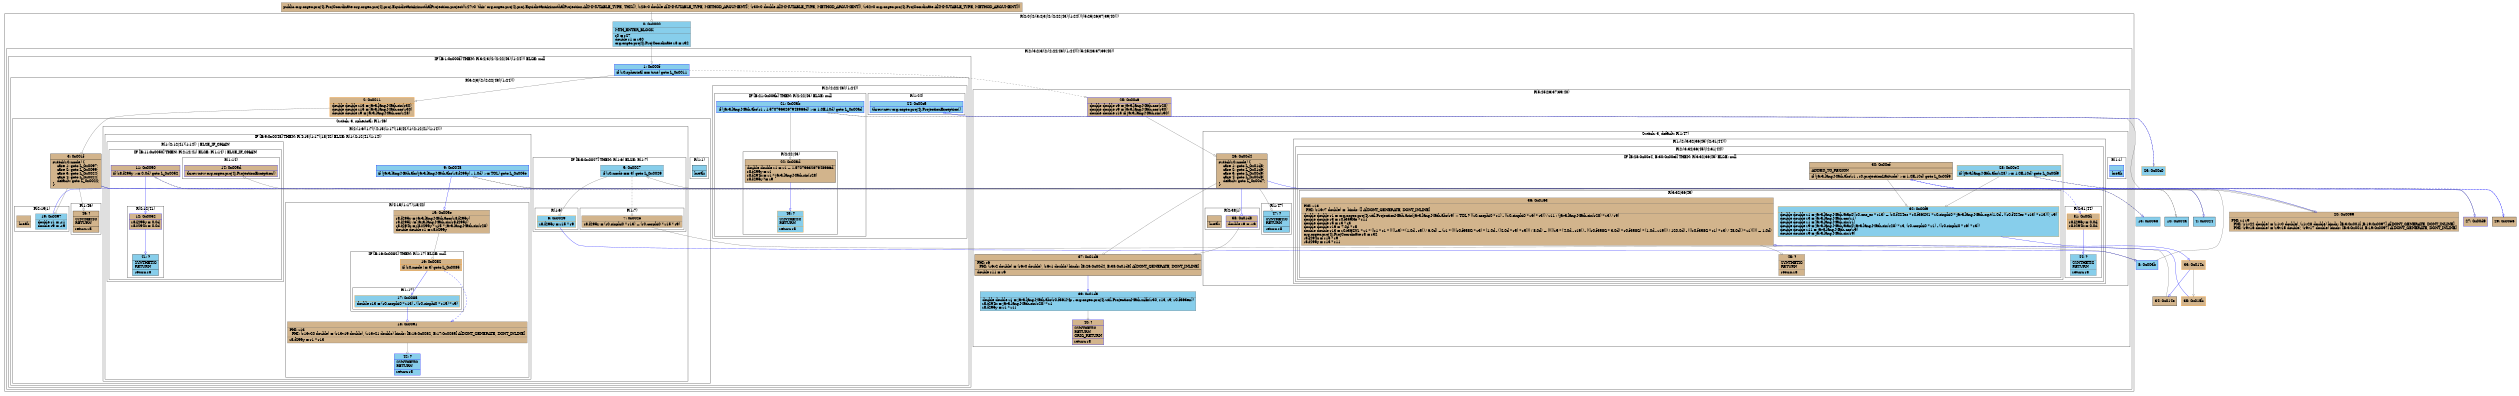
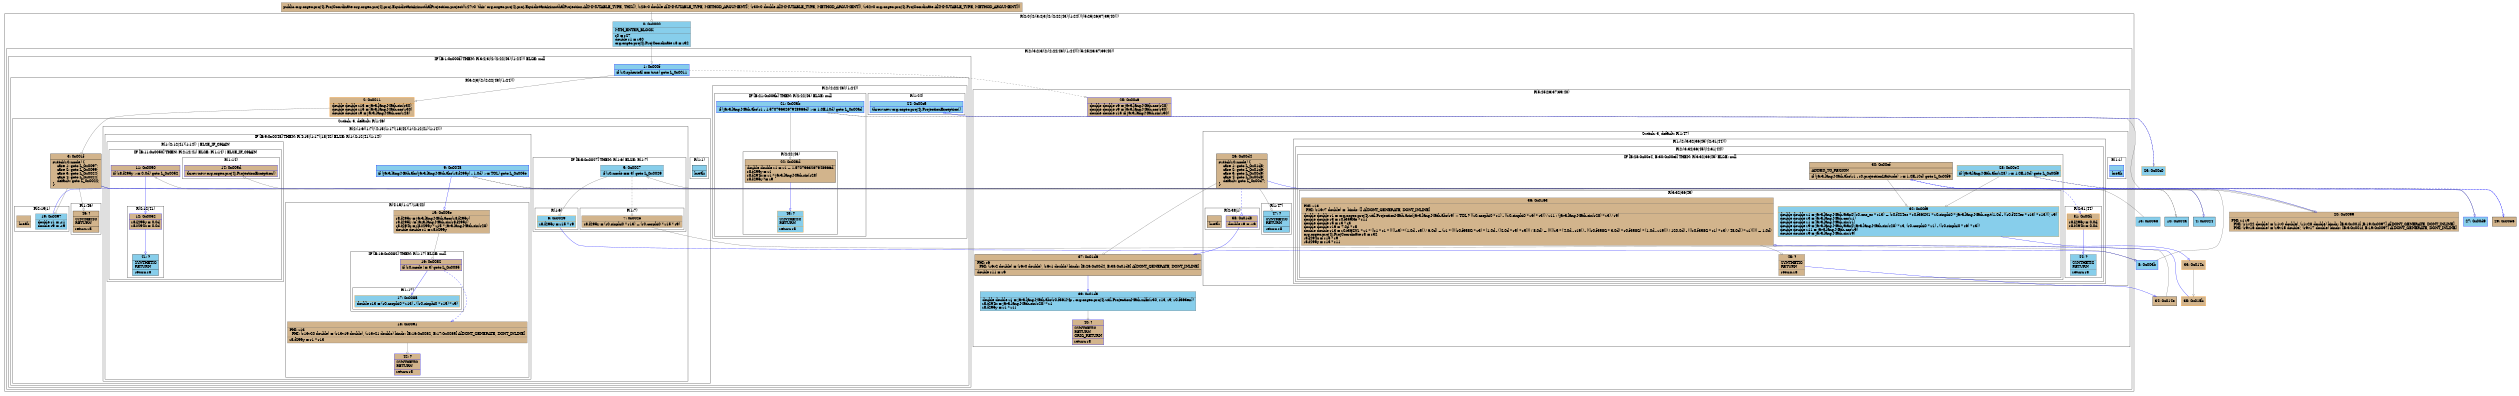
(362, 122) -> (362, 122)
(1180, 136) -> none
(1151, 189) -> none
(1242, 201) -> (1242, 201)
(2476, 222) -> (2476, 222)
(1223, 246) -> (1223, 246)
(431, 265) -> (431, 265)
(2180, 282) -> (1919, 276)
(407, 313) -> none
(407, 364) -> (407, 364)
